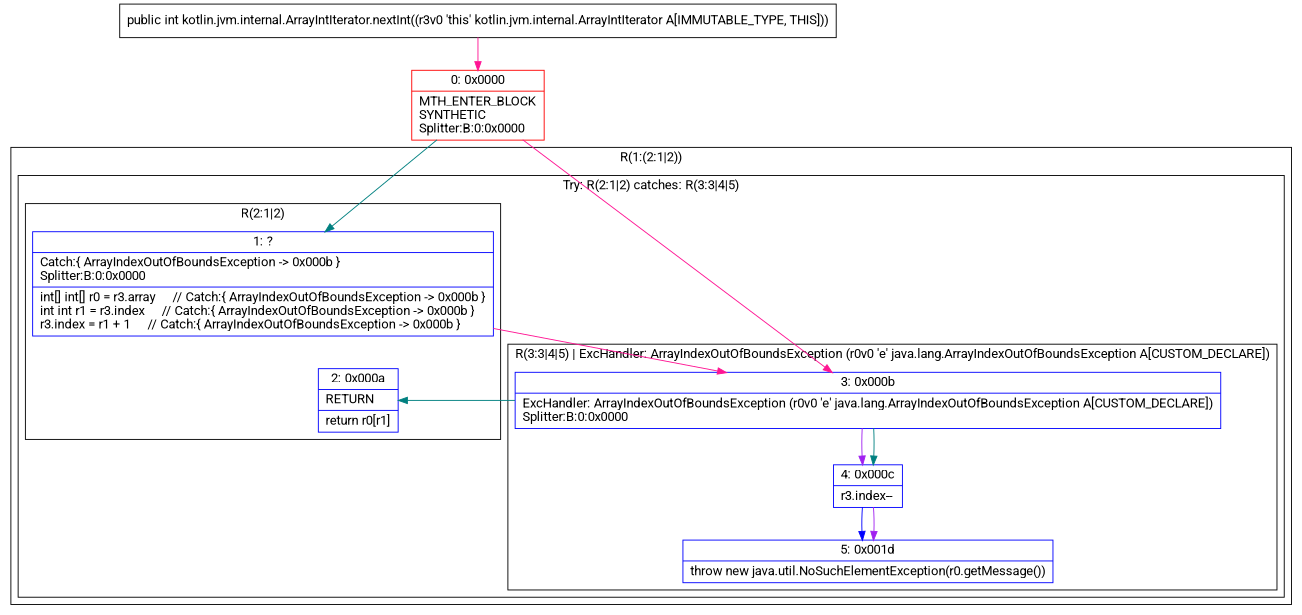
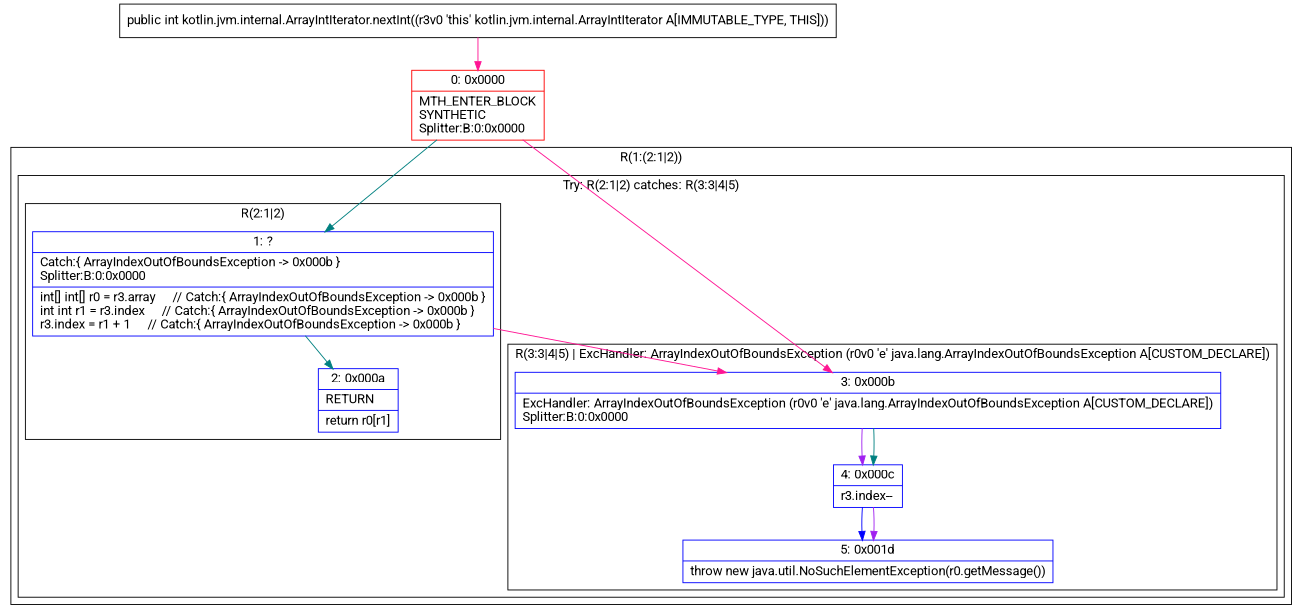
(461, 400) -> (316, 349)
